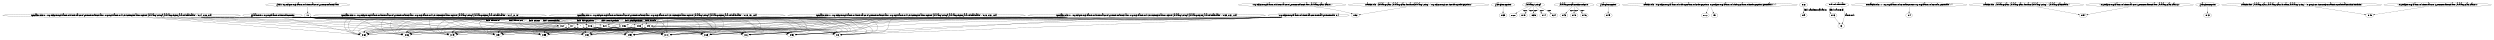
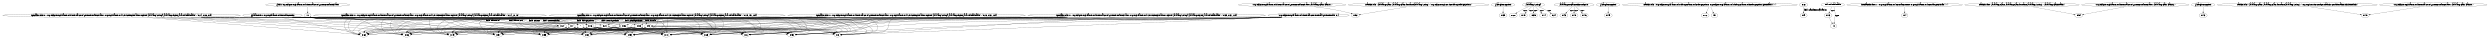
(1836, 10) -> (1833, 10)
(1849, 15) -> (1837, 15)
